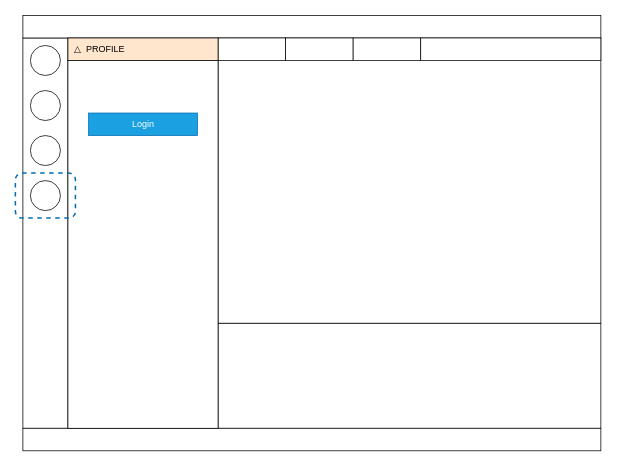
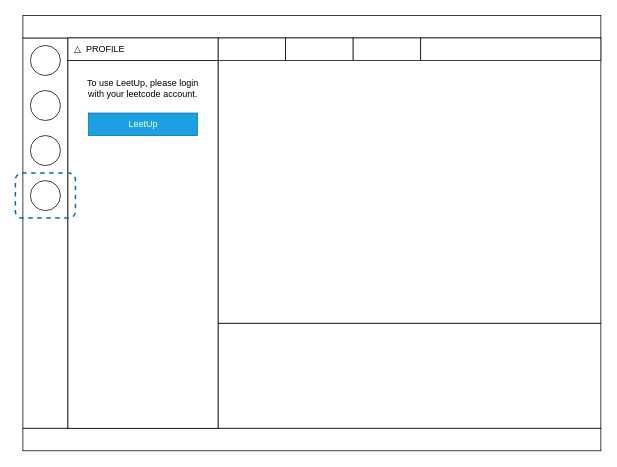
(143, 49) -> (143, 49)
none -> (143, 88)
(143, 124) -> (143, 124)
